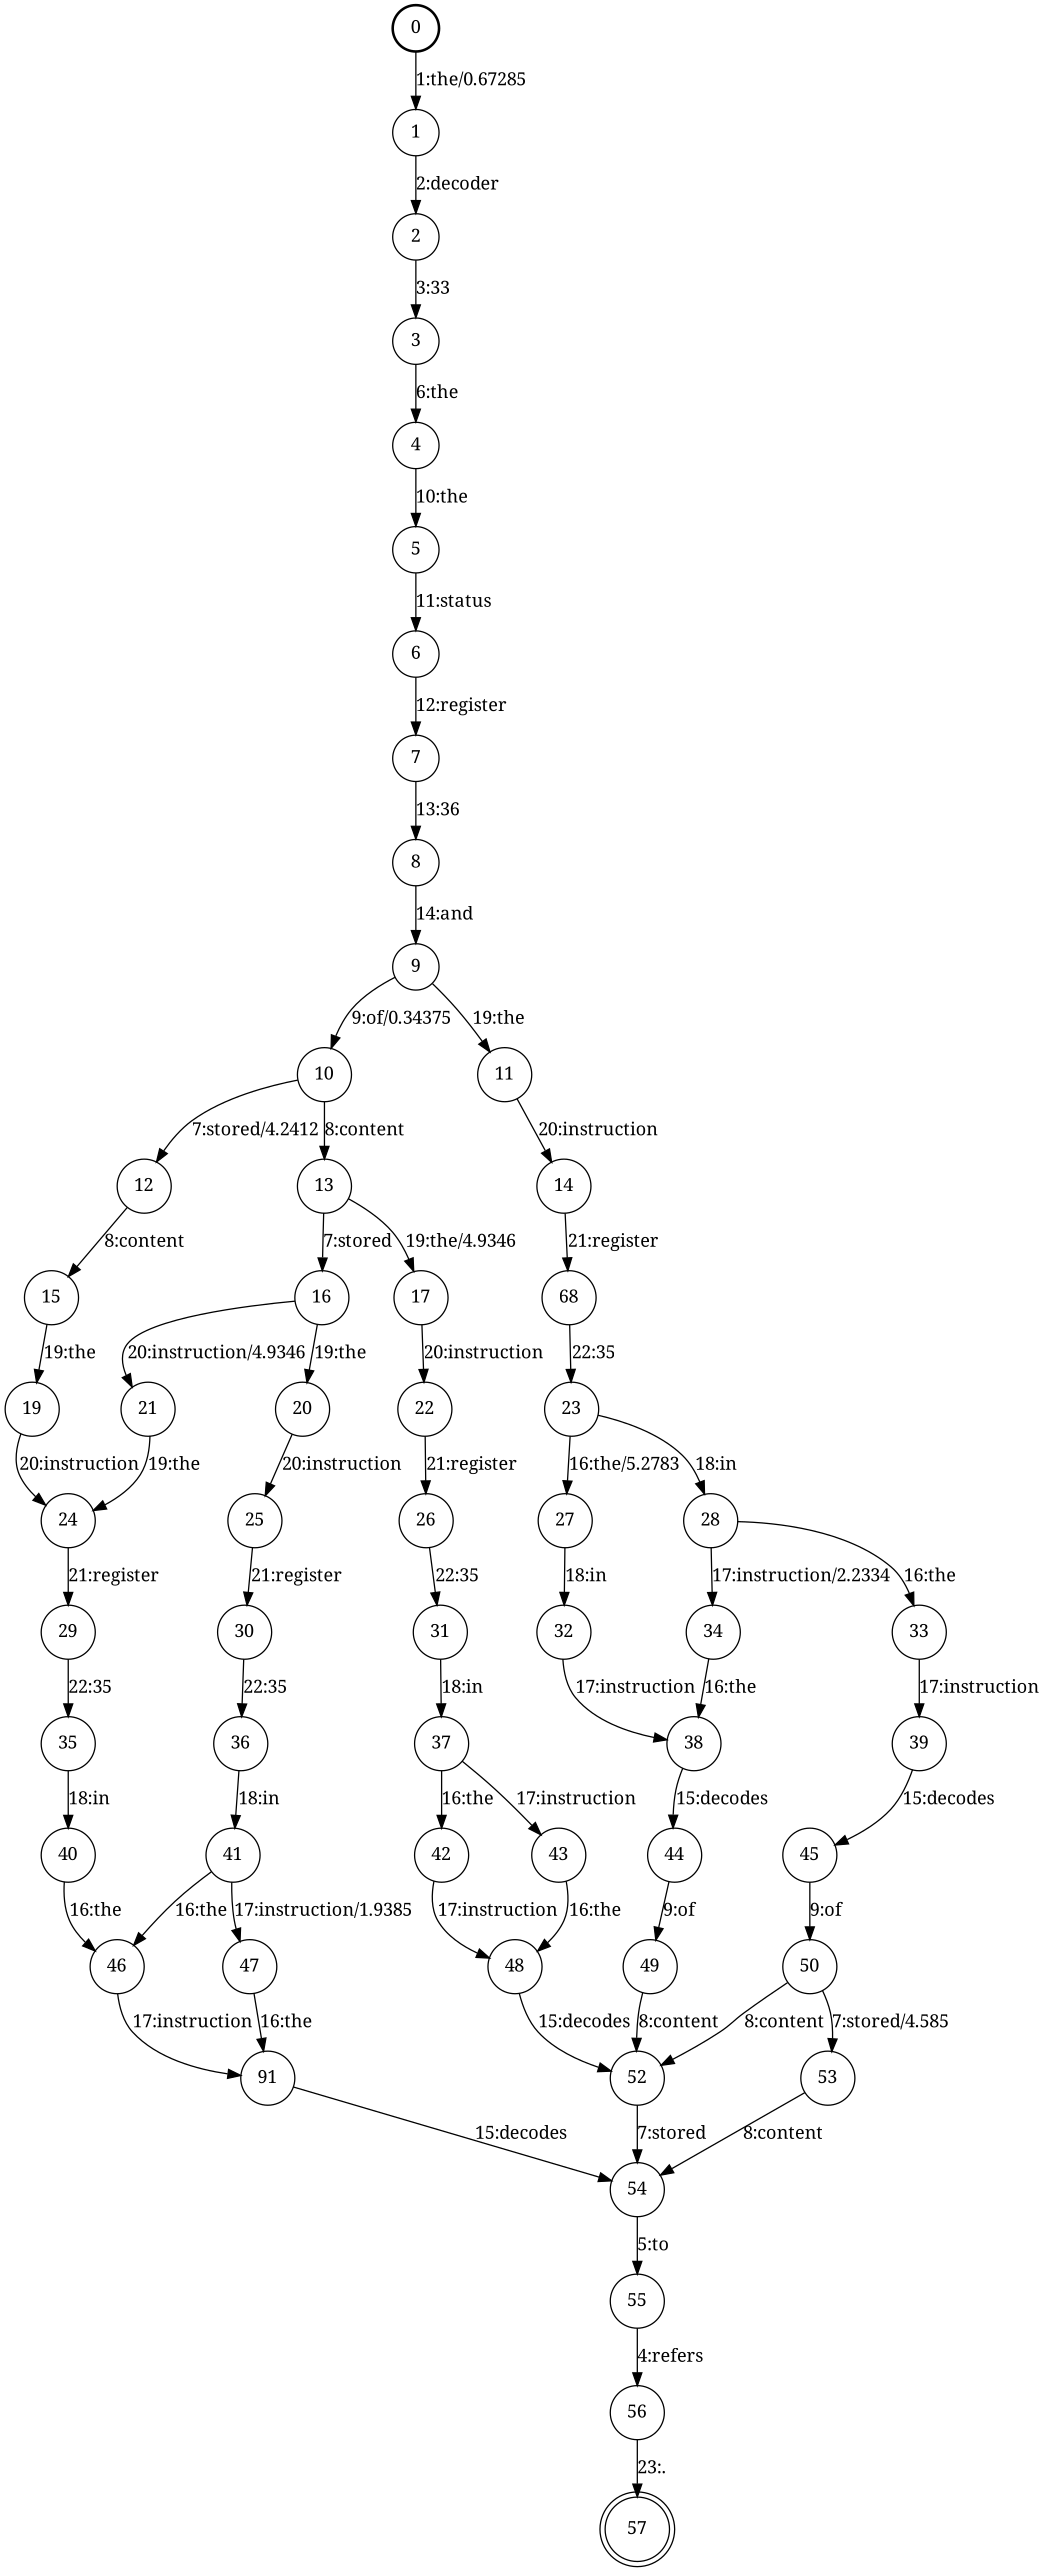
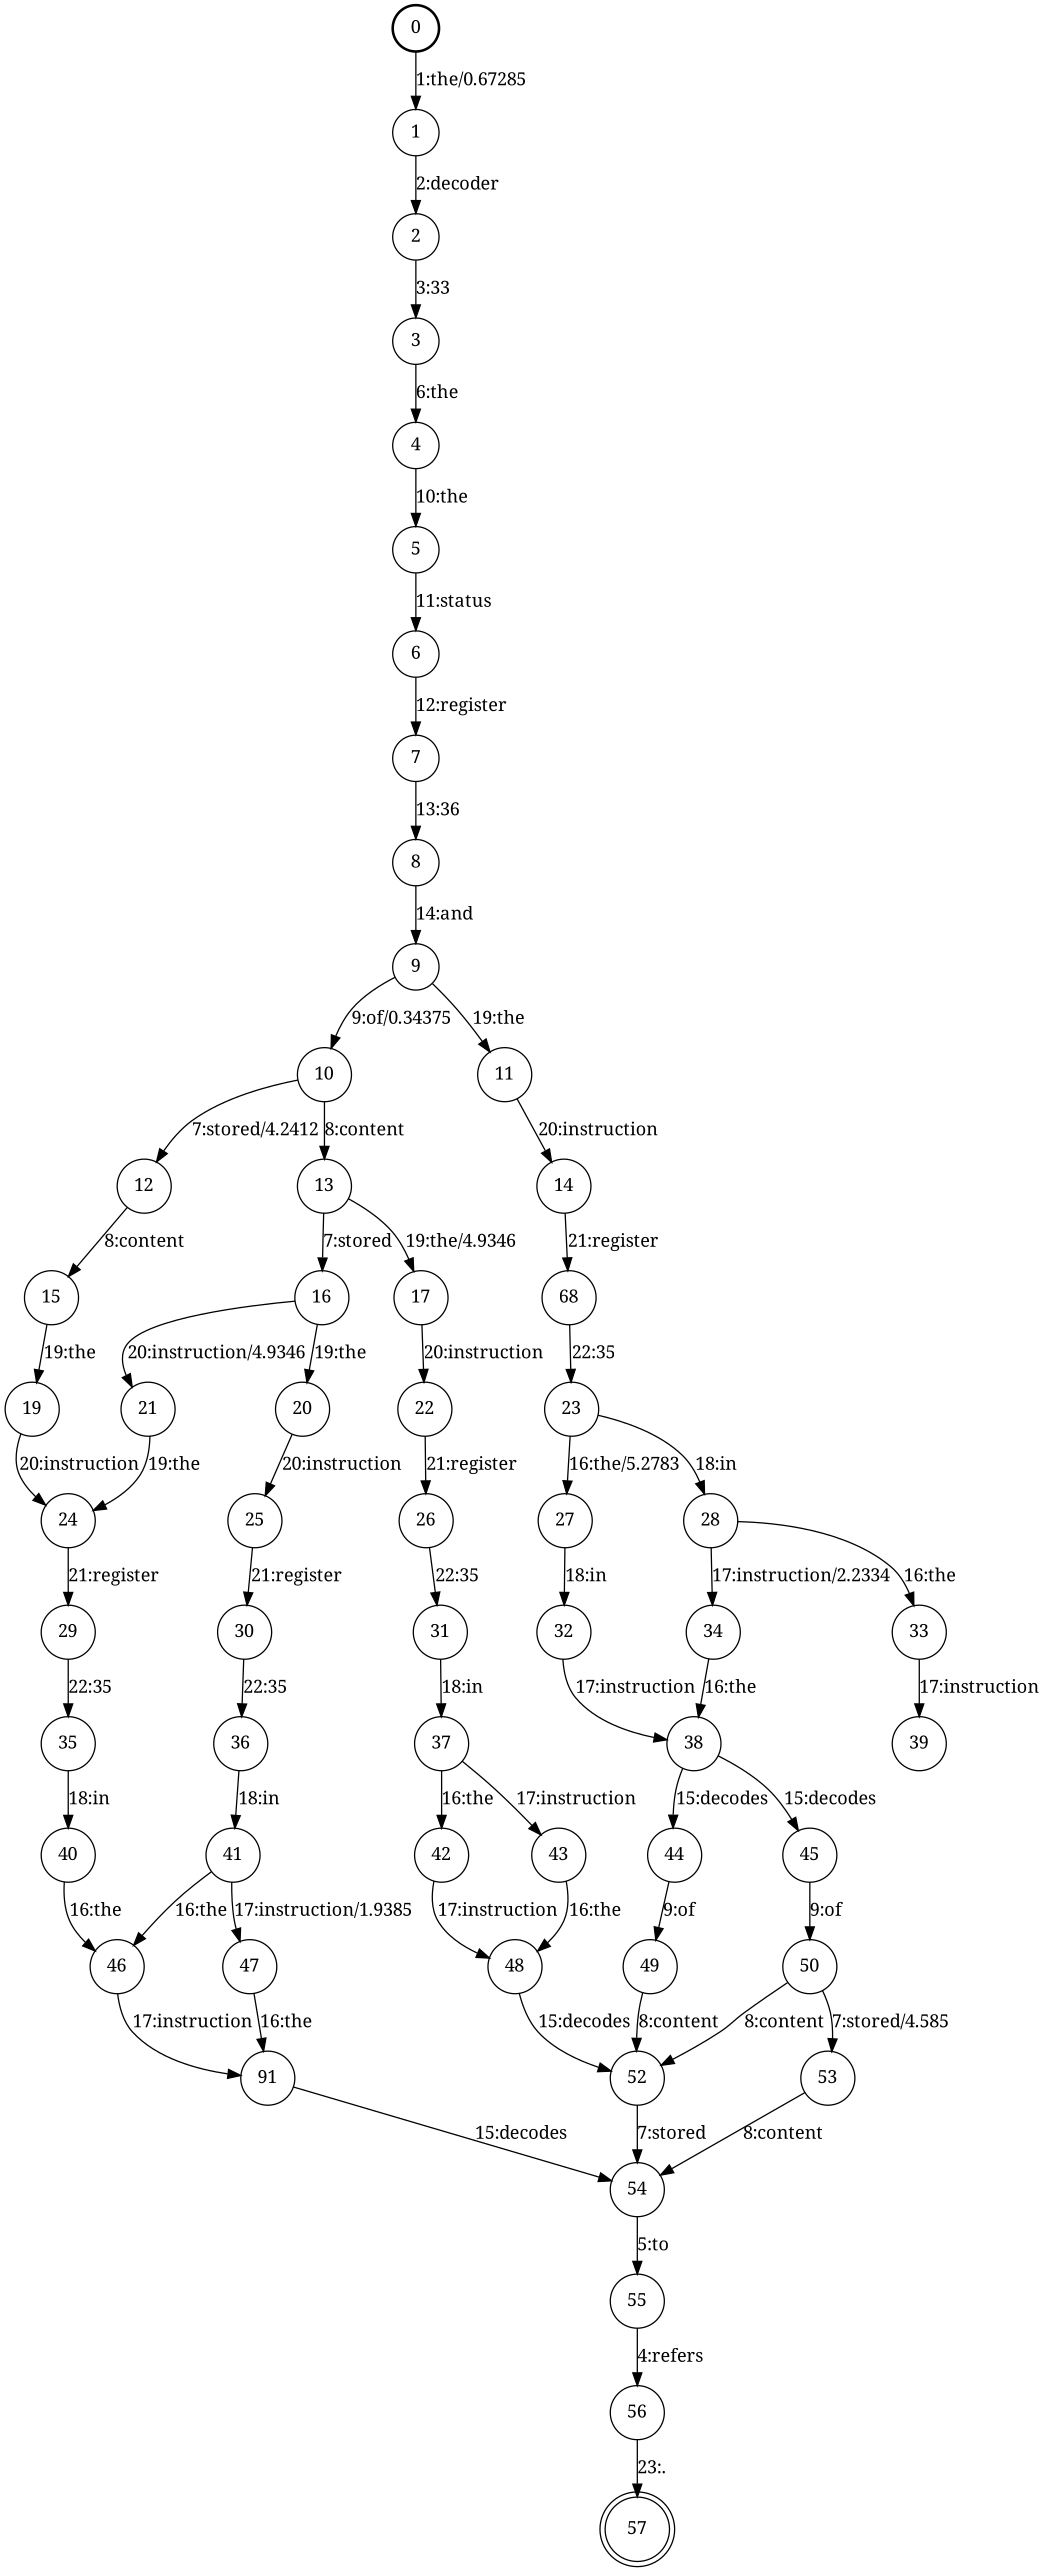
(888, 1812) -> (760, 1782)
